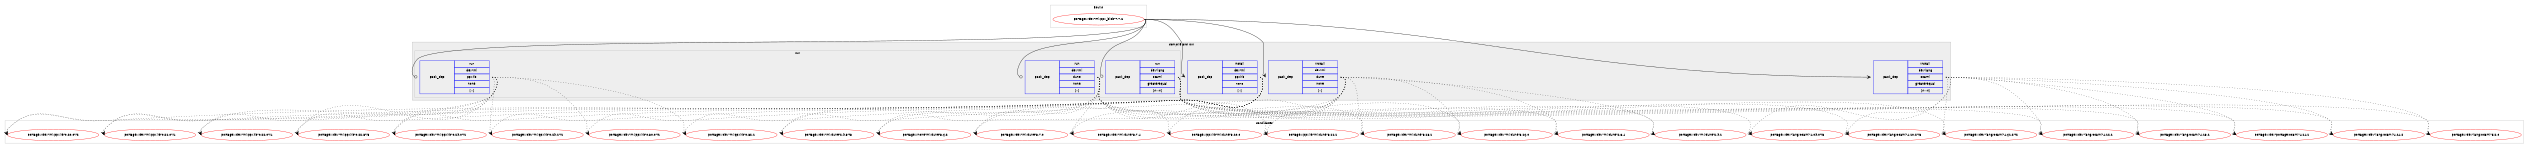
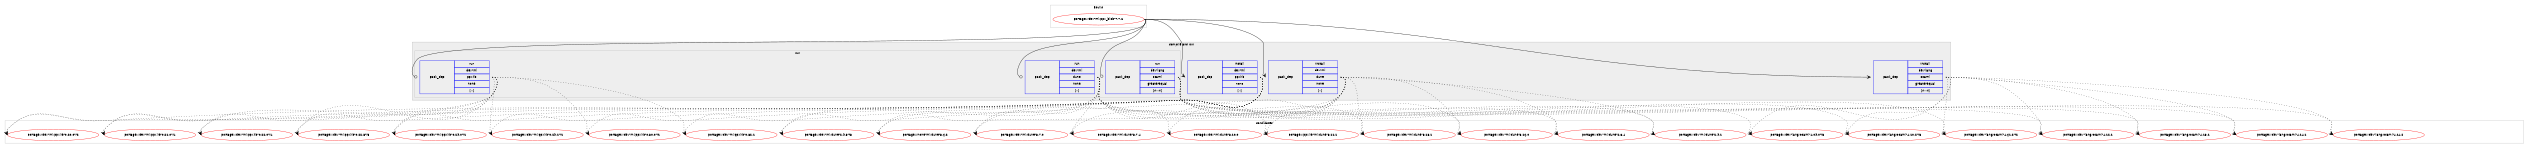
(1216, 135) -> (1216, 135)
(2282, 135) -> (2282, 135)
(2476, 135) -> none
